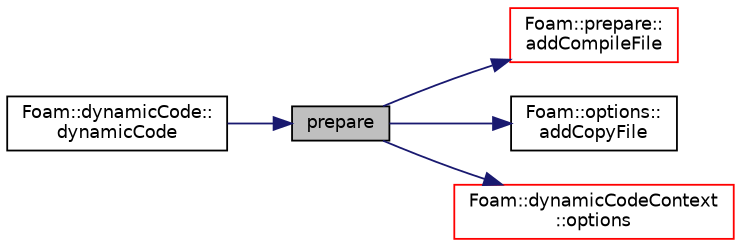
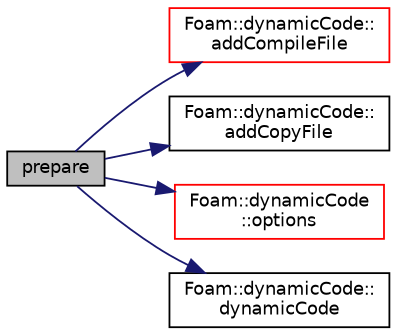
(594, 35) -> (279, 35)
(251, 123) -> (130, 229)
(594, 123) -> (279, 123)
(594, 212) -> (279, 212)
